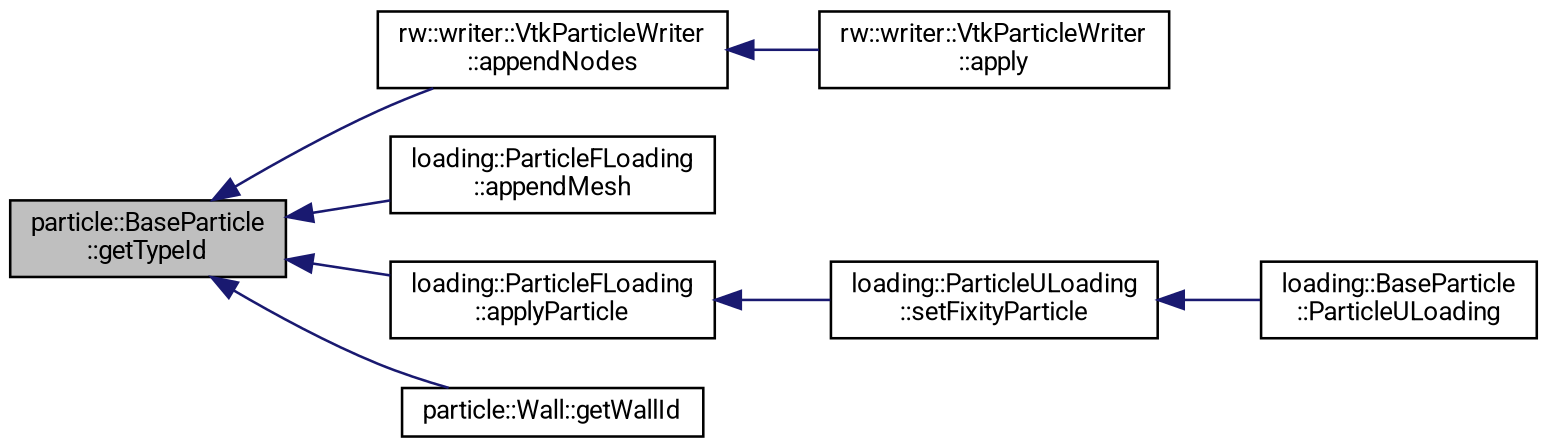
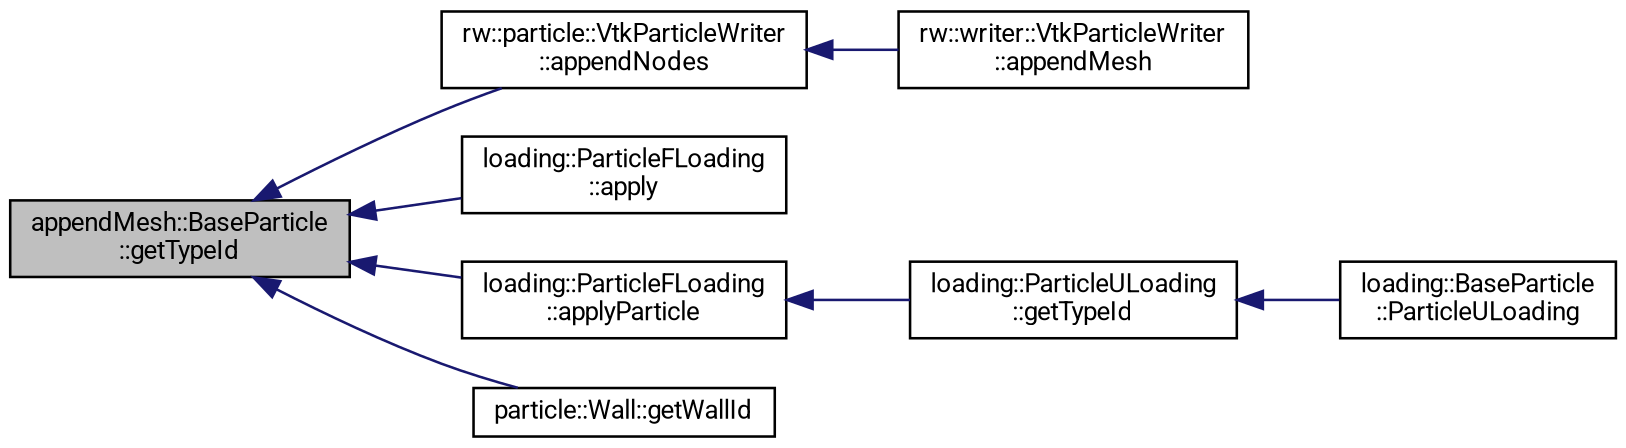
(553, 50) -> (624, 50)
(994, 50) -> (1073, 50)
(553, 175) -> (624, 175)
(148, 239) -> (180, 239)
(994, 300) -> (1073, 300)
